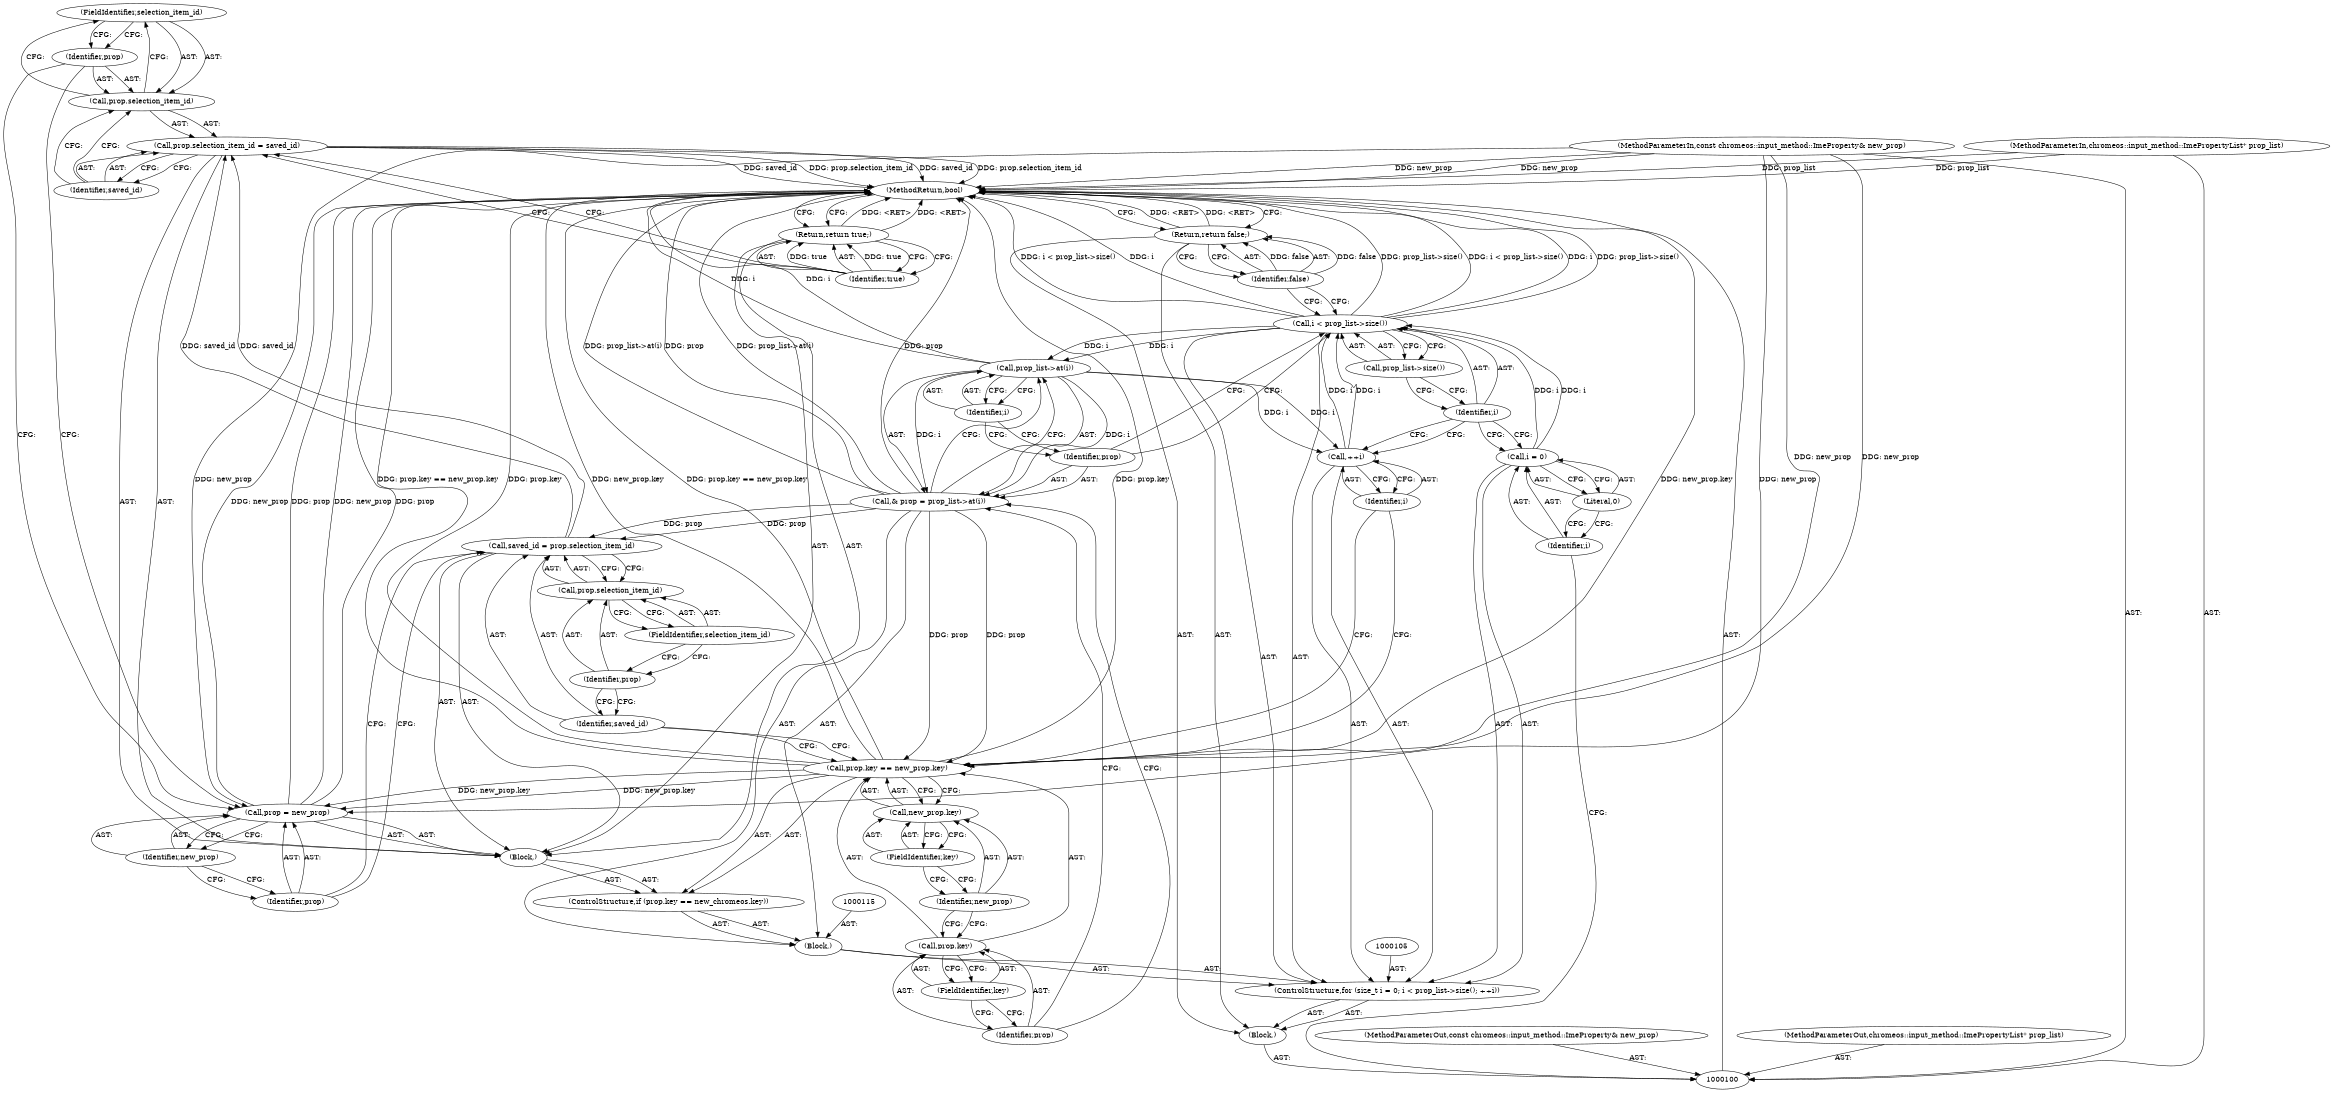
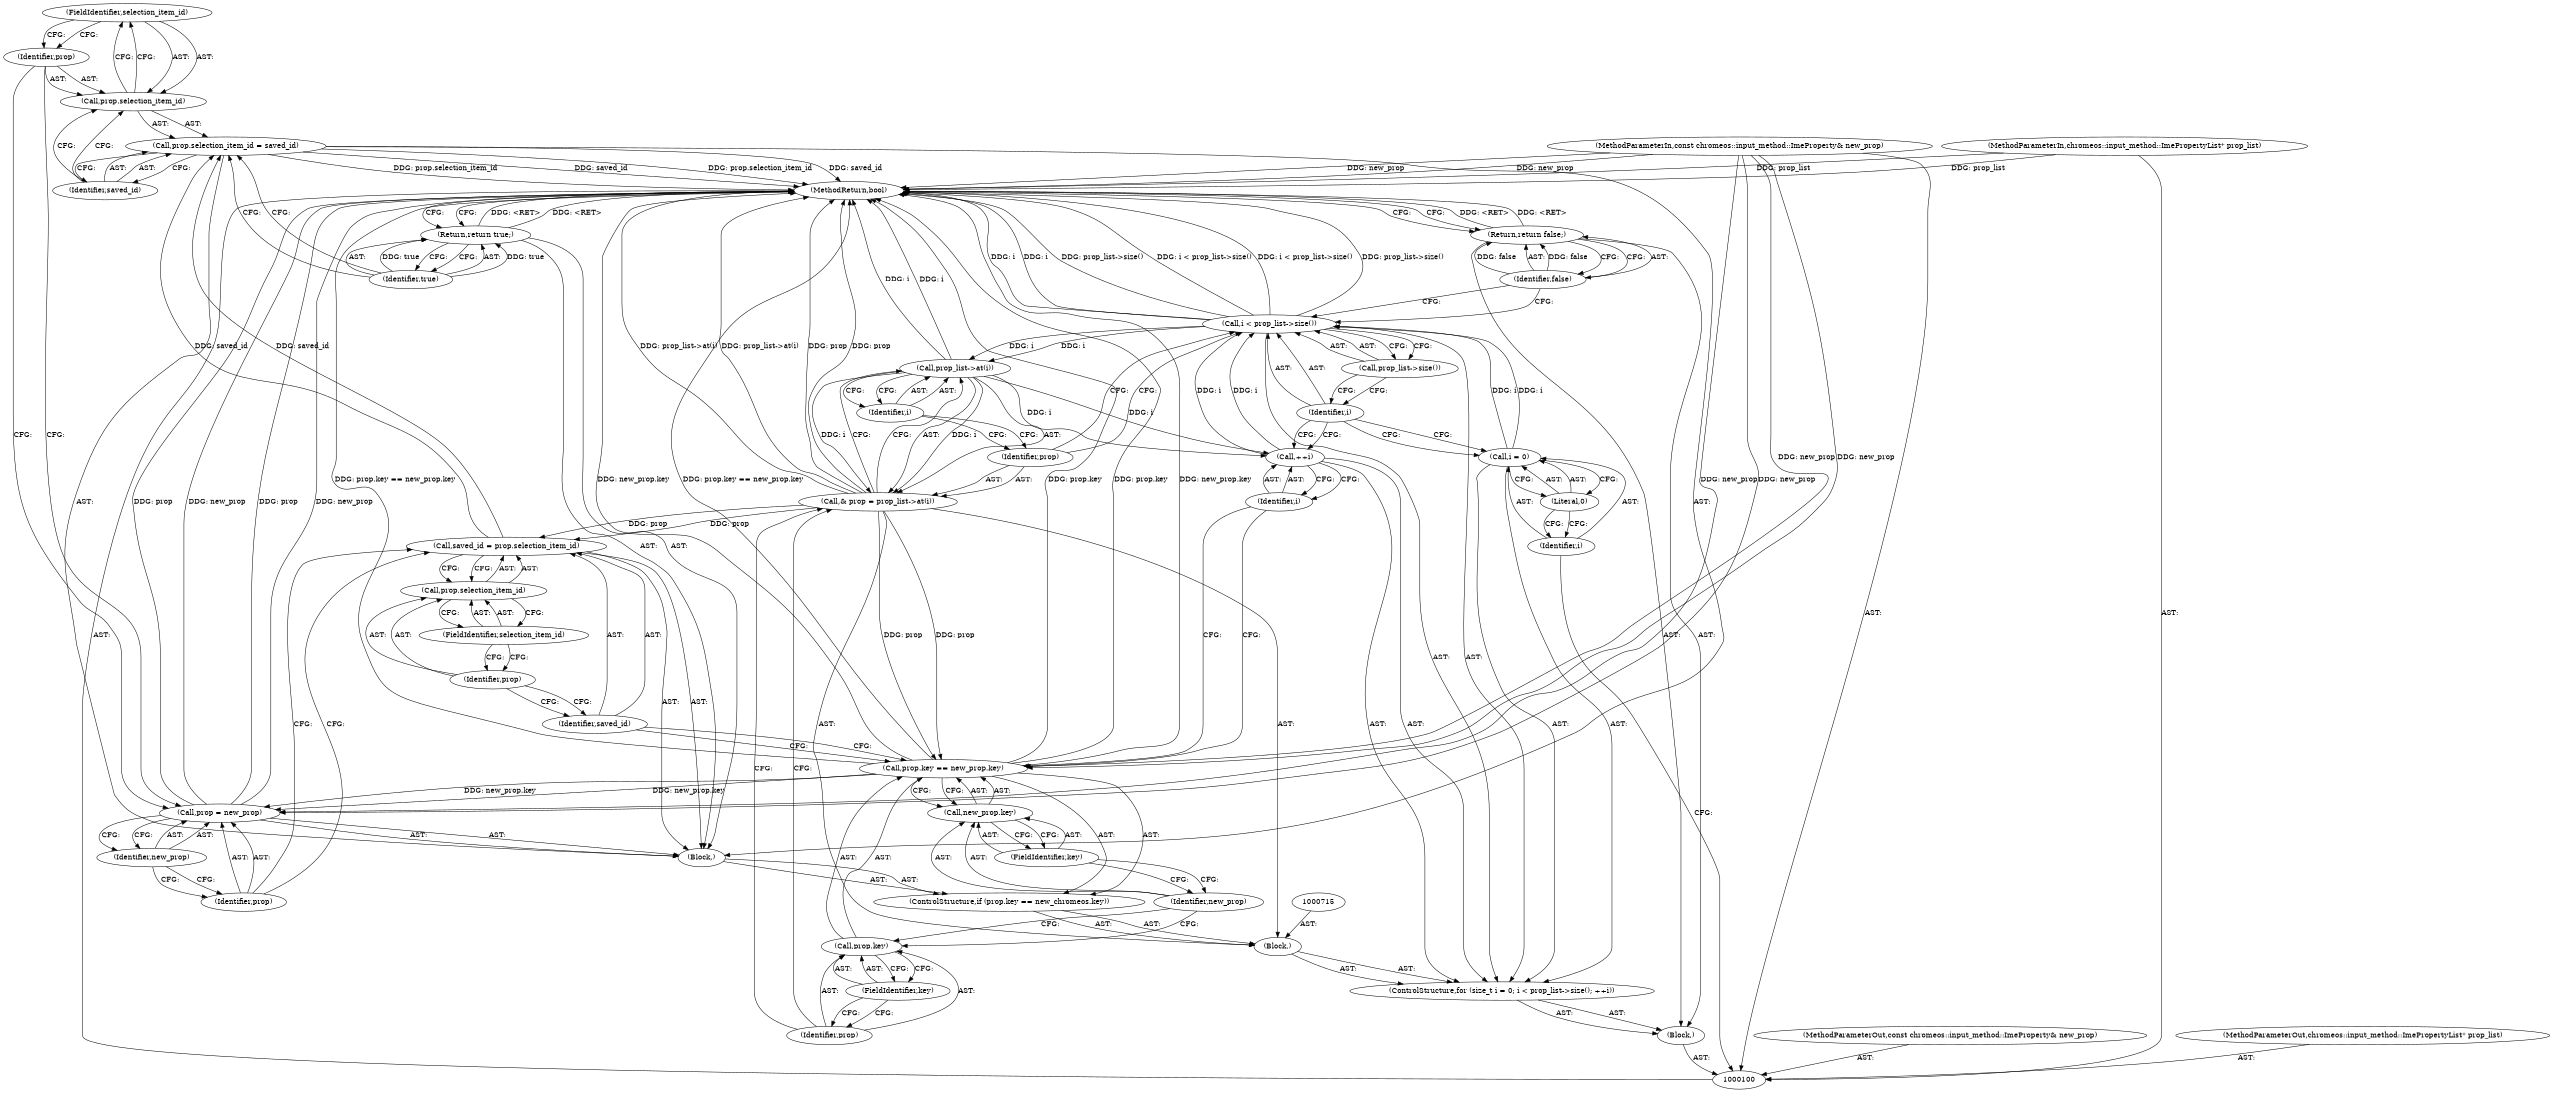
(859, 902) -> (1319, 902)
(1392, 947) -> none
